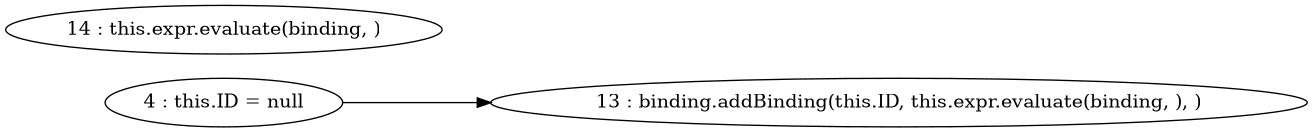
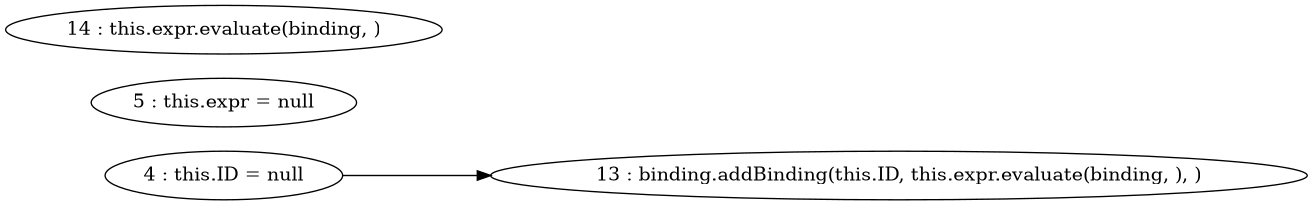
none -> (224, 103)
